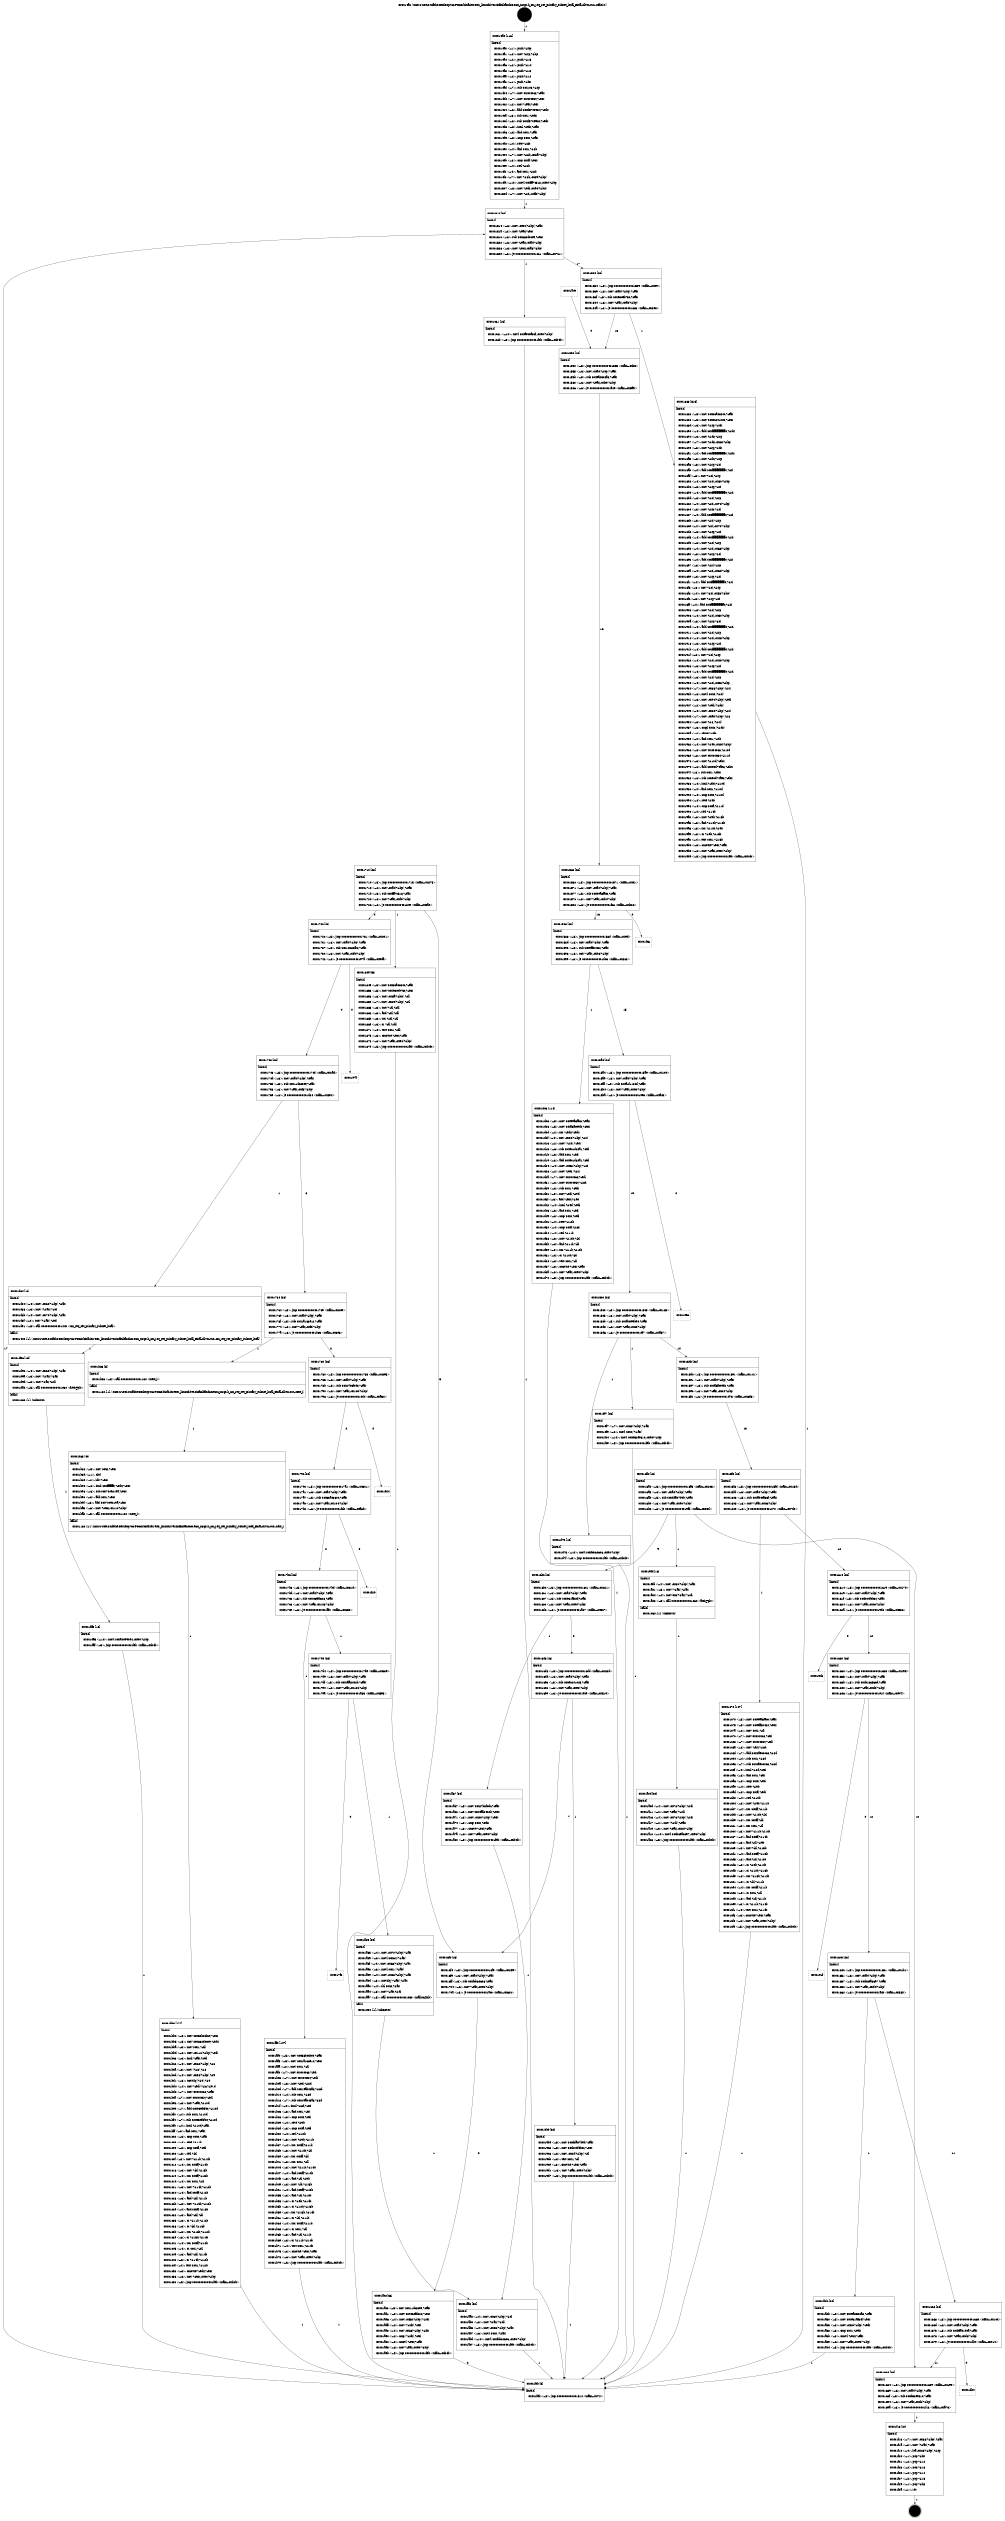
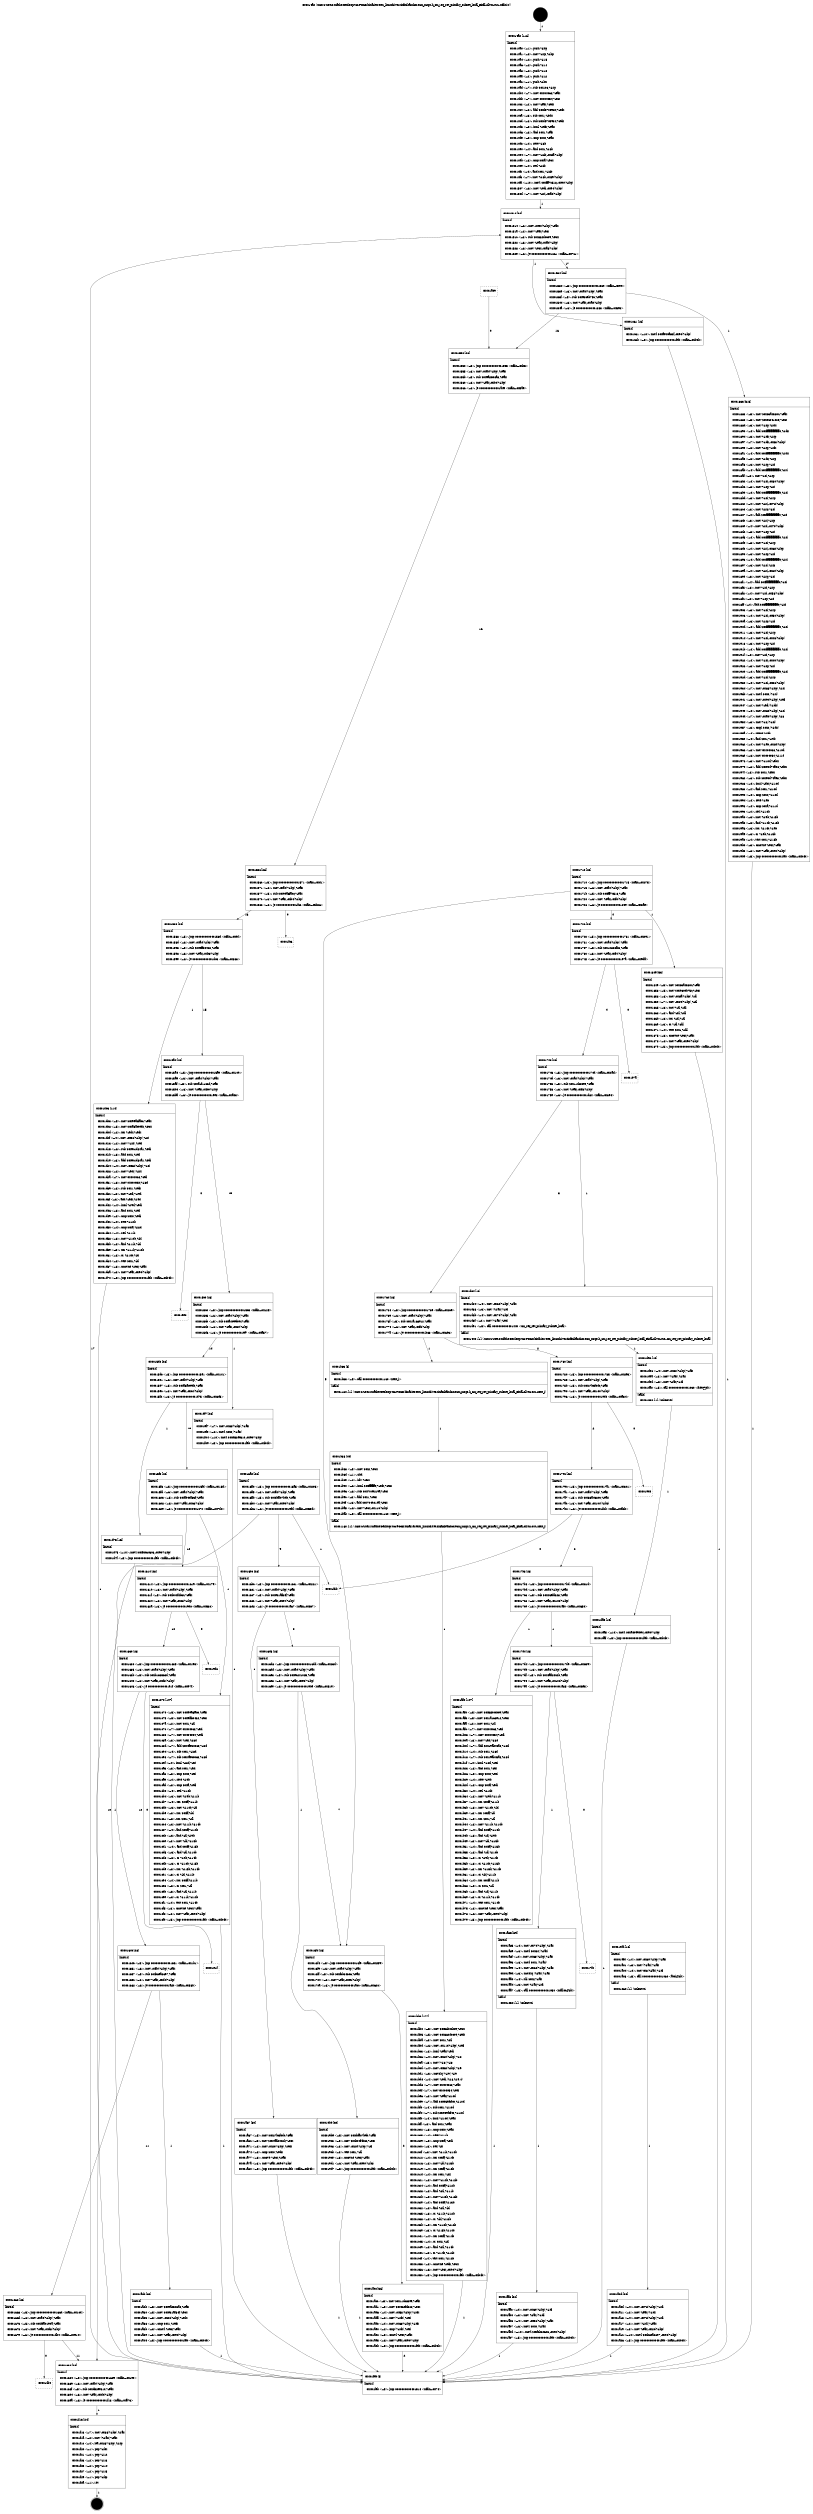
(589, 1433) -> (142, 1465)
(676, 1540) -> (311, 1548)
(527, 2070) -> (299, 2284)
